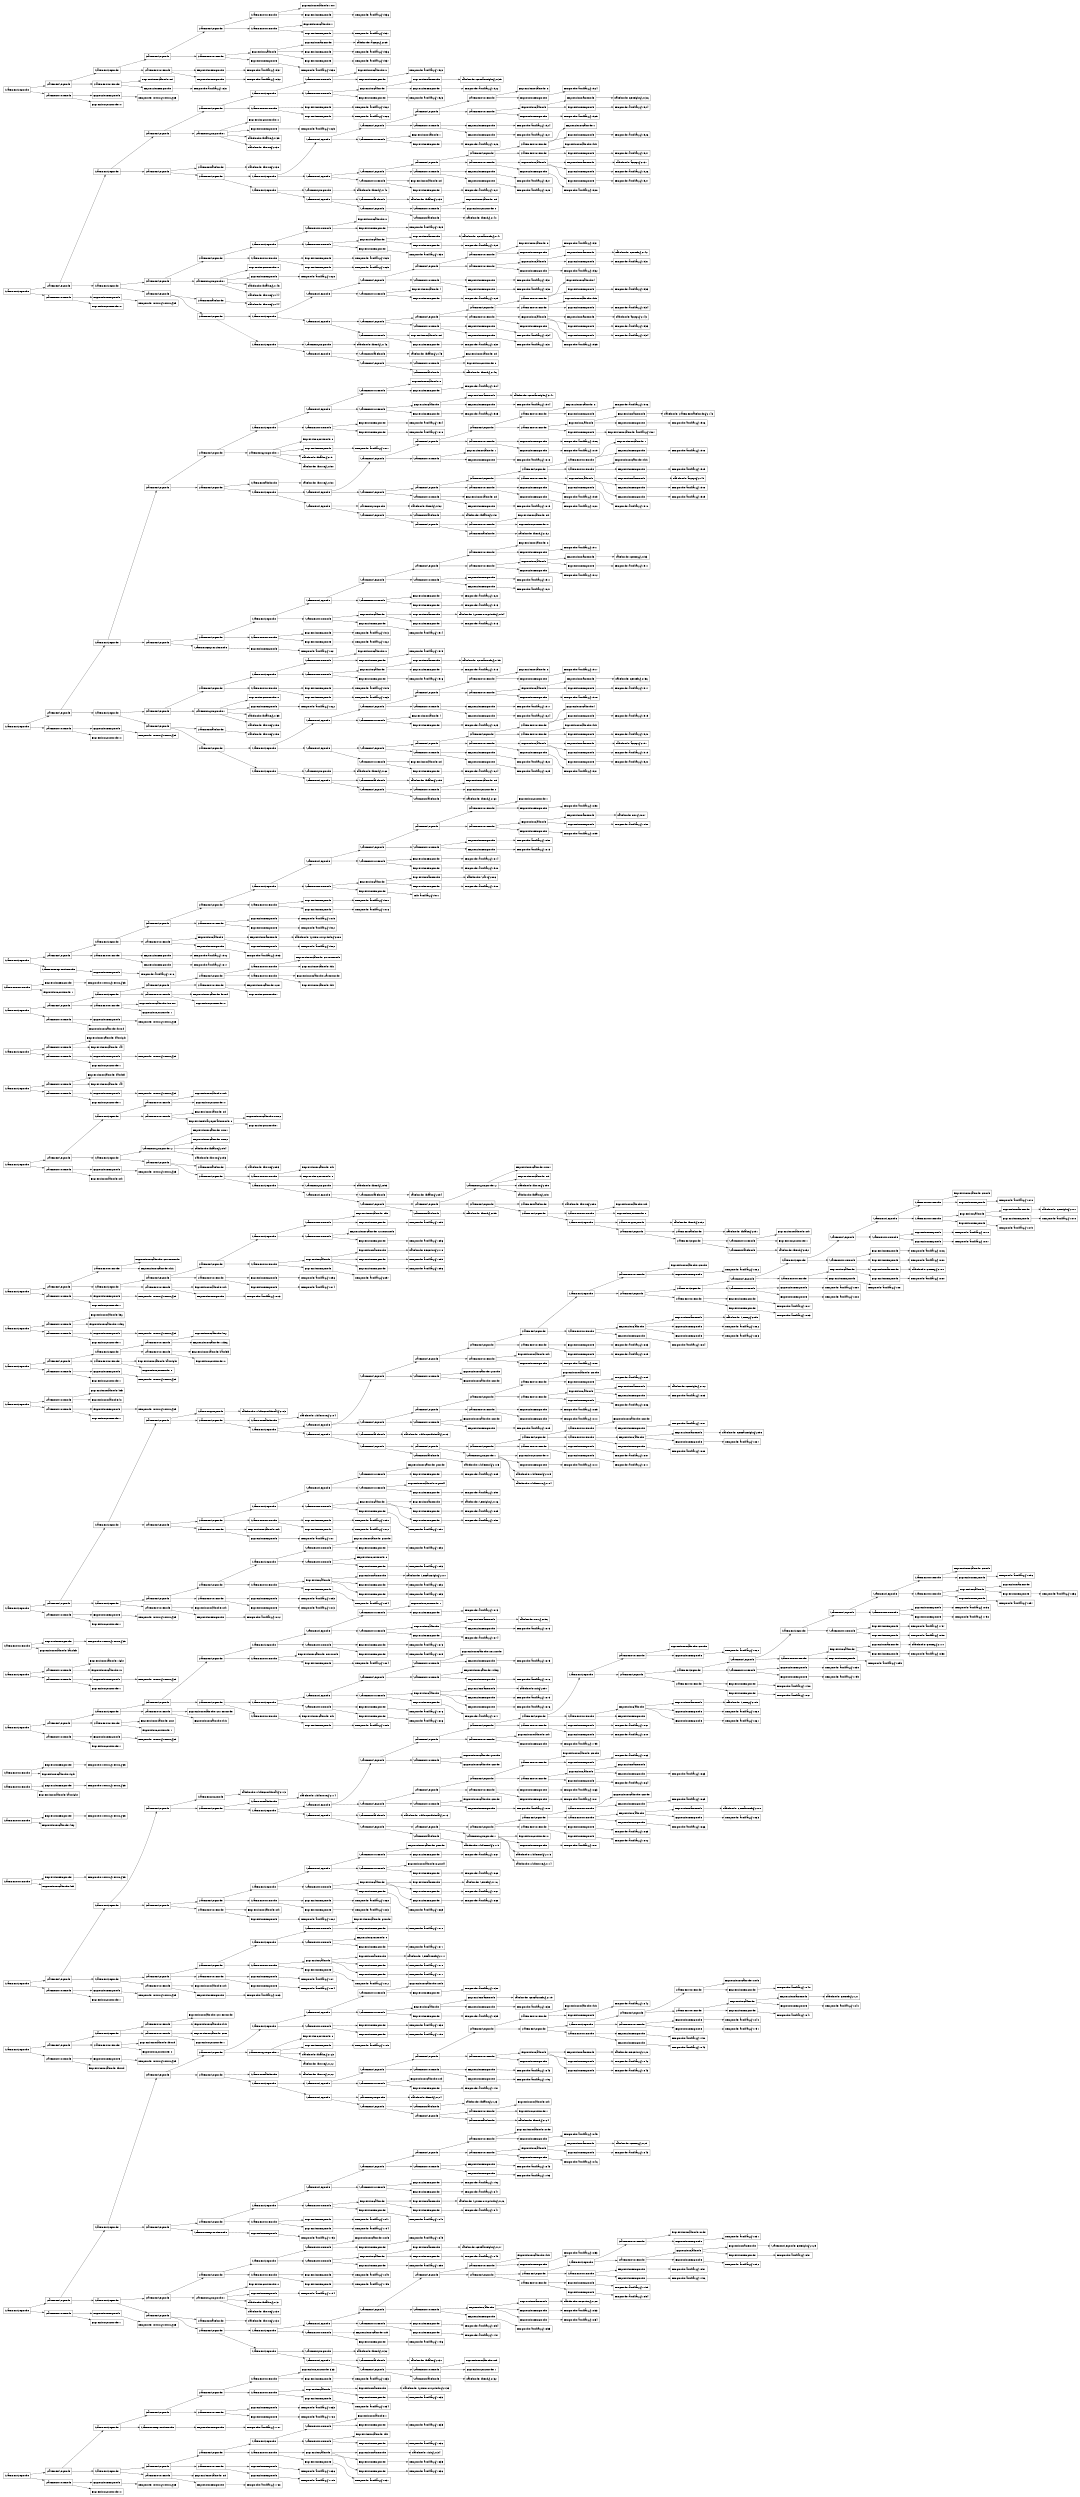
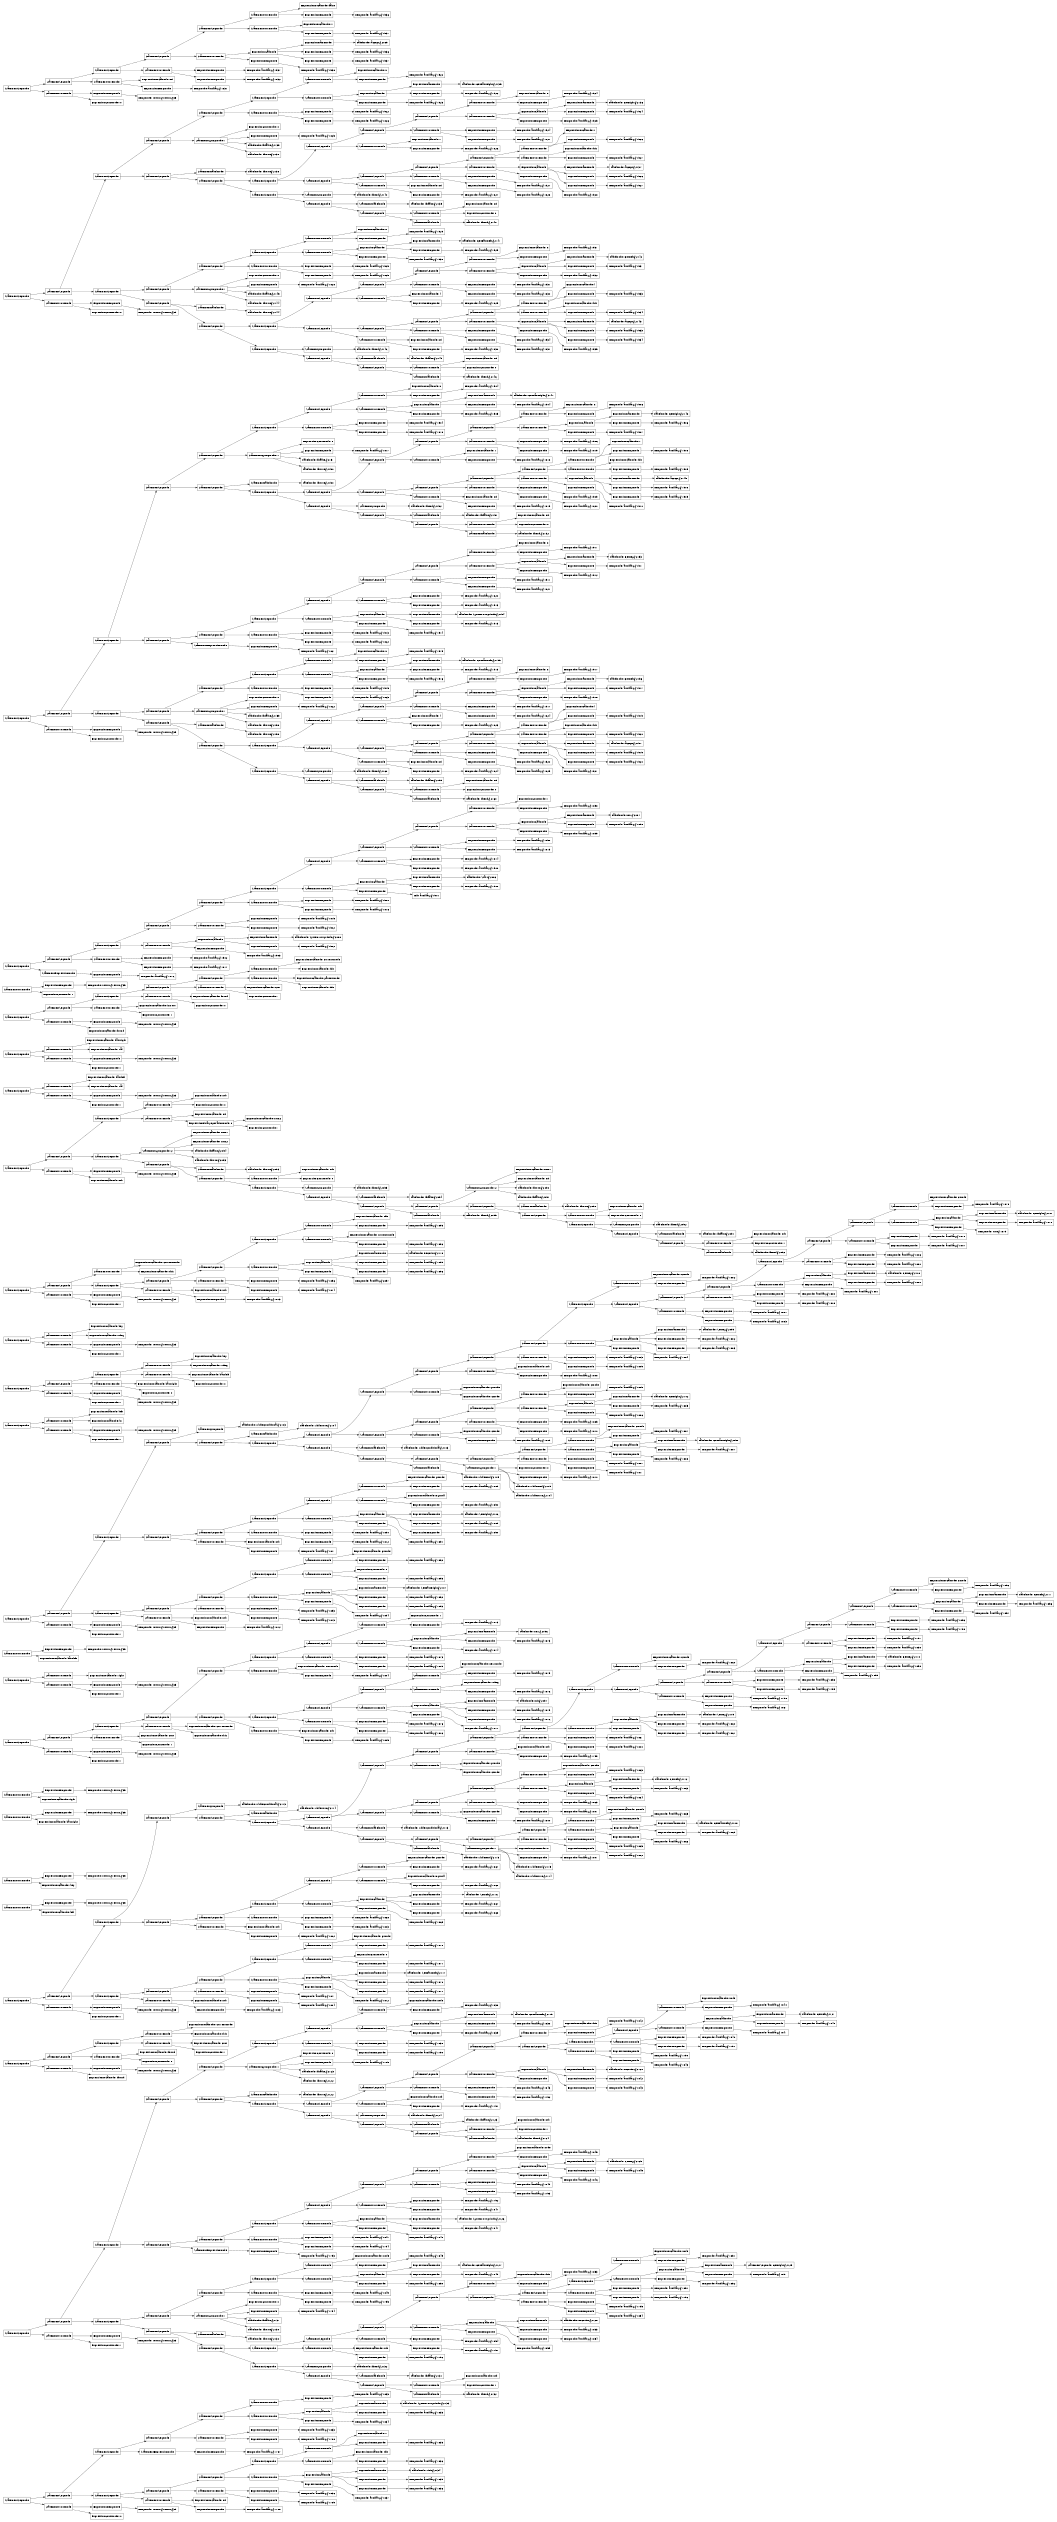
(318, 6) -> (318, 6)
(689, 414) -> (671, 414)
(632, 432) -> (626, 432)
(1016, 1228) -> (992, 1232)
none -> (1036, 1595)
(107, 1670) -> none
none -> (671, 1779)
(318, 2370) -> none
